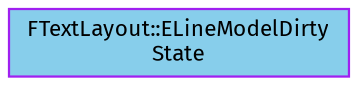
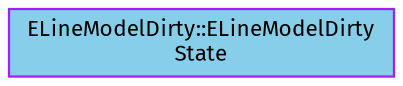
(179, 43) -> (201, 43)
